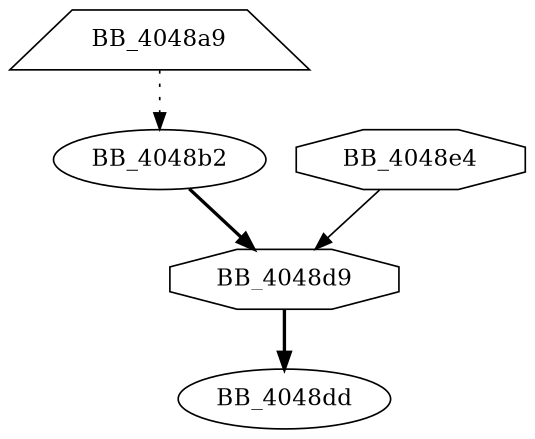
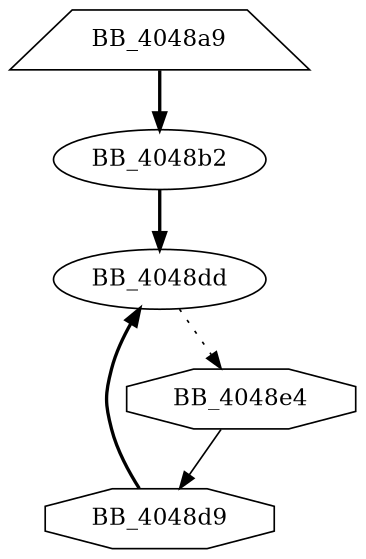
(160, 92) -> (160, 92)
(215, 213) -> (160, 211)
none -> (195, 332)
